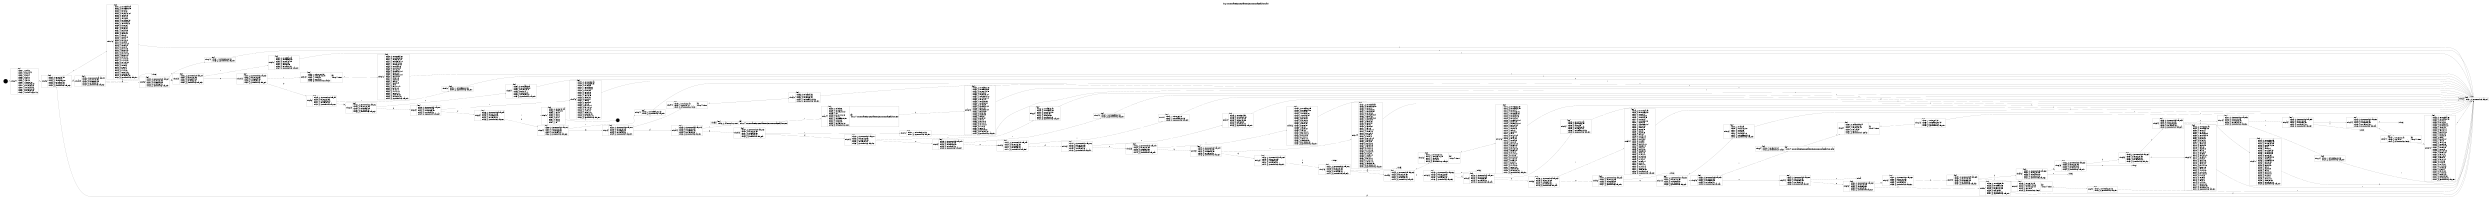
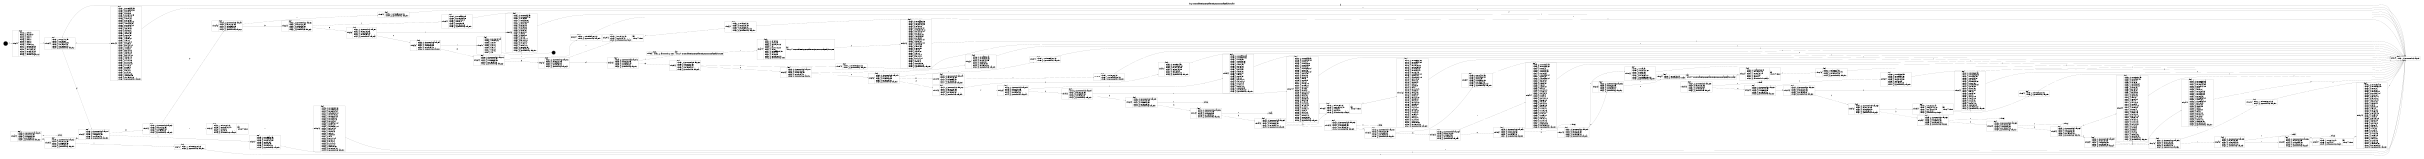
(73, 81) -> (77, 89)
none -> (1970, 91)
(1044, 146) -> (916, 84)
